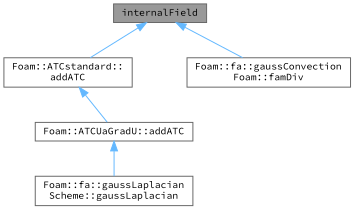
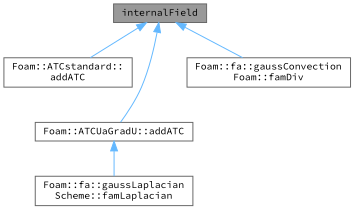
(96, 109) -> (144, 80)
(114, 191) -> (114, 191)
